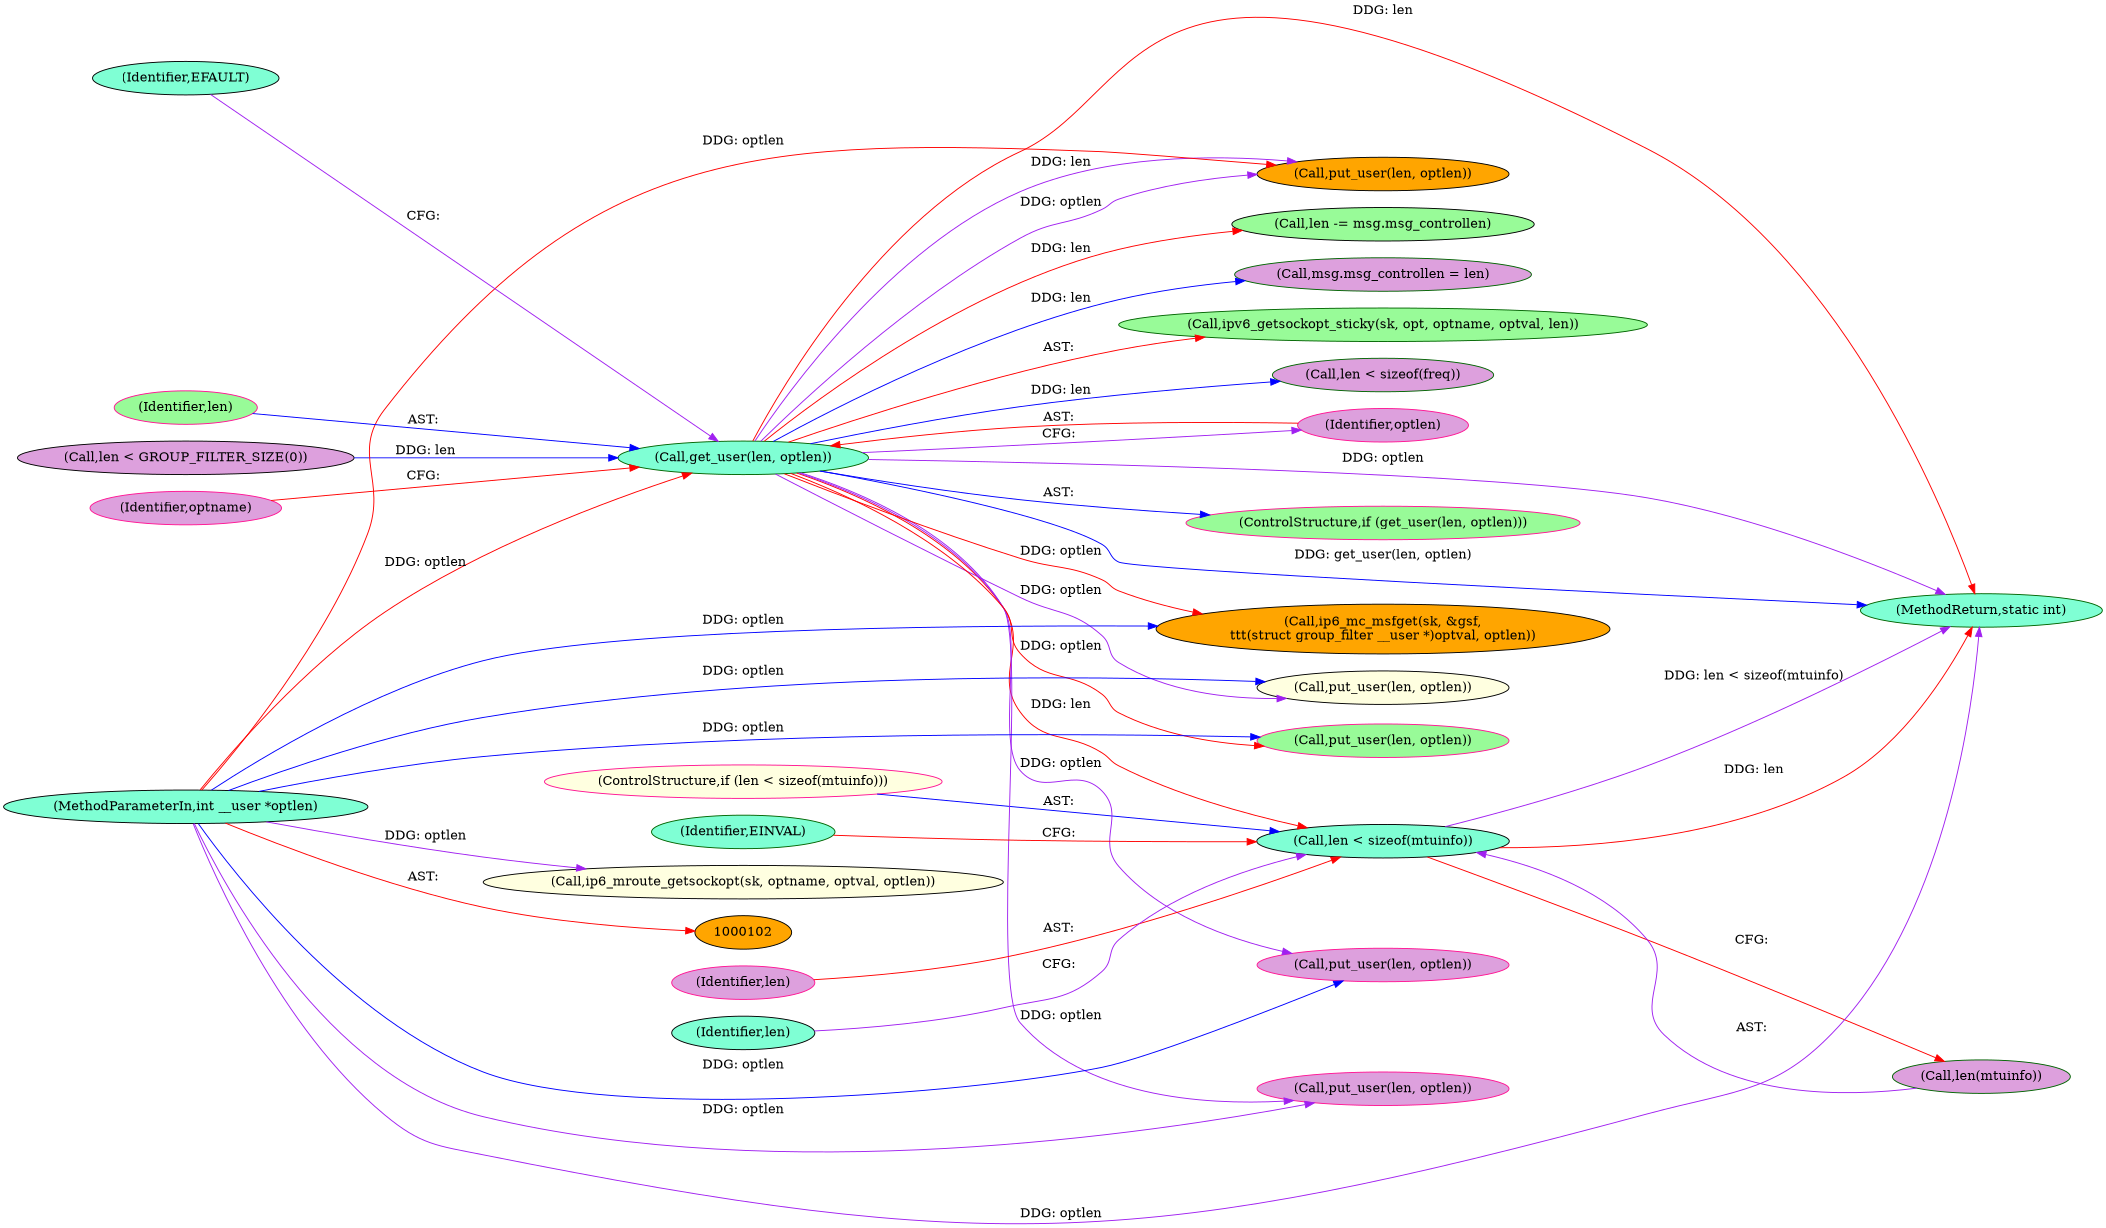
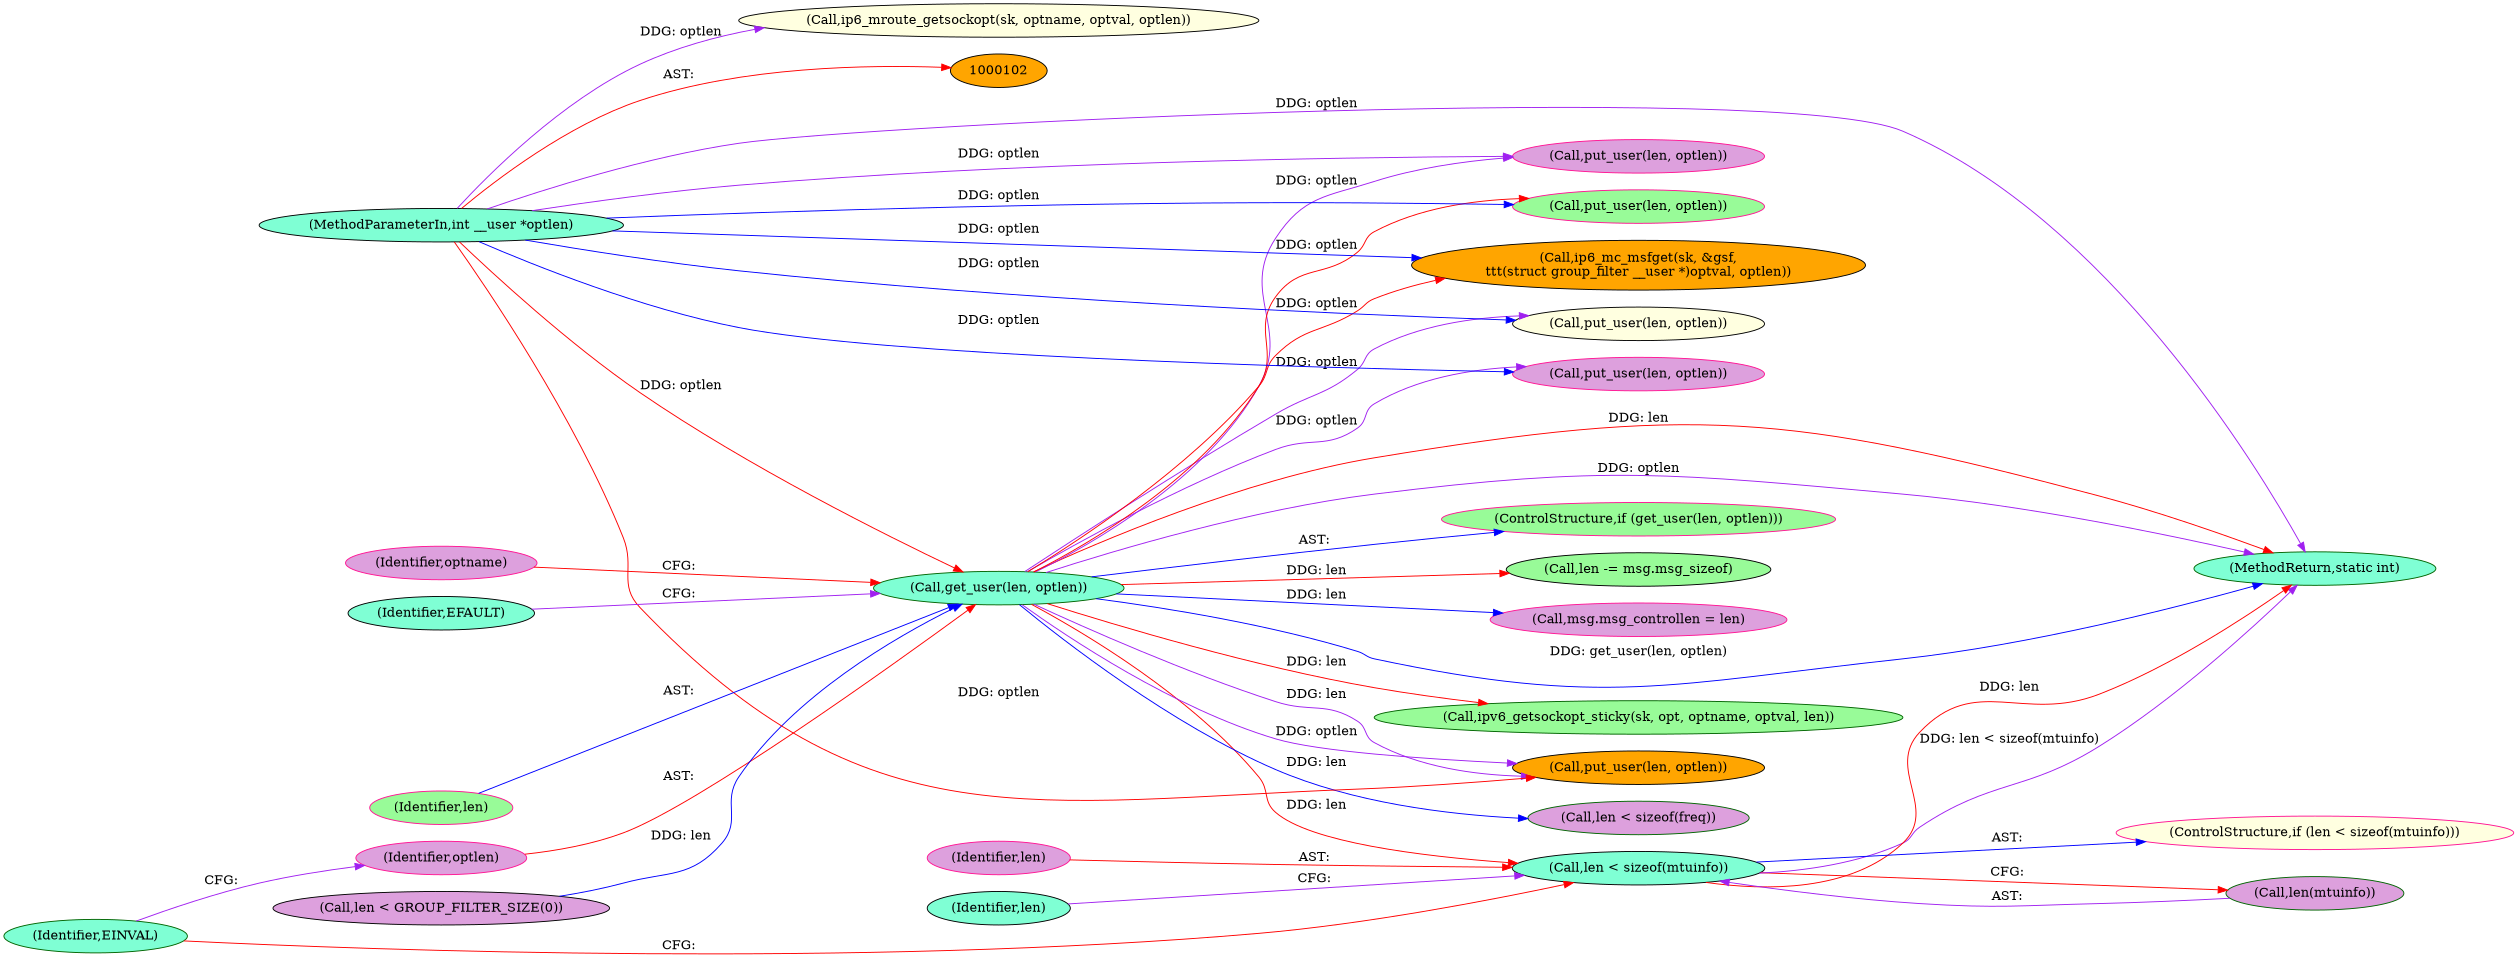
(1383, 224) -> (1639, 570)
(1383, 275) -> (1639, 620)
(1061, 348) -> (1317, 662)
(1077, 442) -> (244, 887)
(1073, 812) -> (1946, 852)
